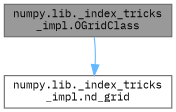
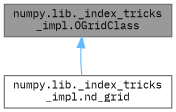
(95, 51) -> (81, 62)
